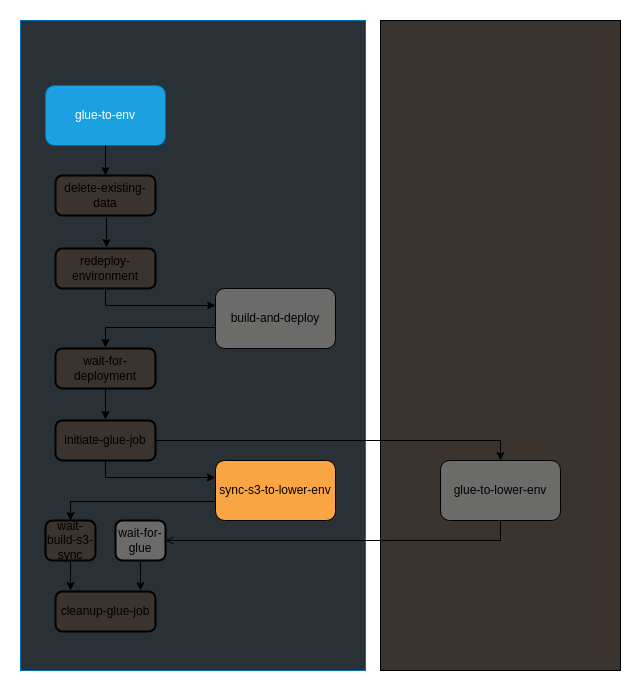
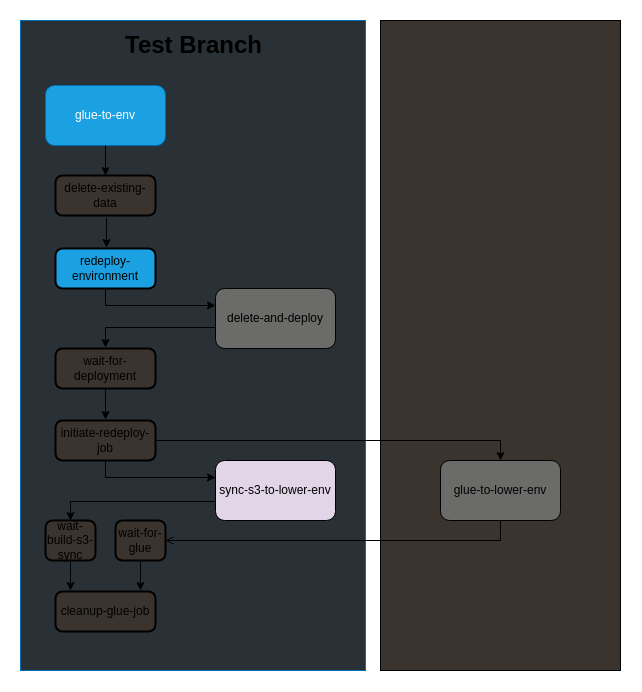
none -> (193, 46)
(106, 269) -> (106, 269)
(276, 319) -> (276, 319)
(106, 441) -> (106, 441)
(276, 491) -> (276, 491)
(141, 541) -> (141, 541)
